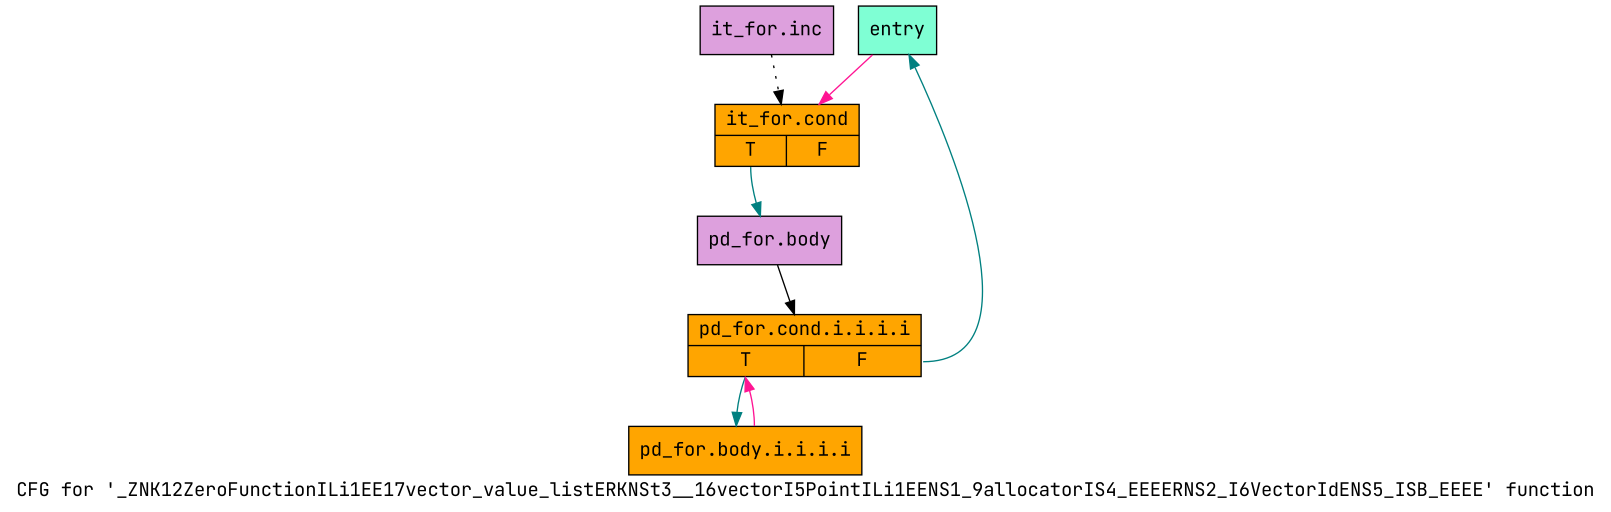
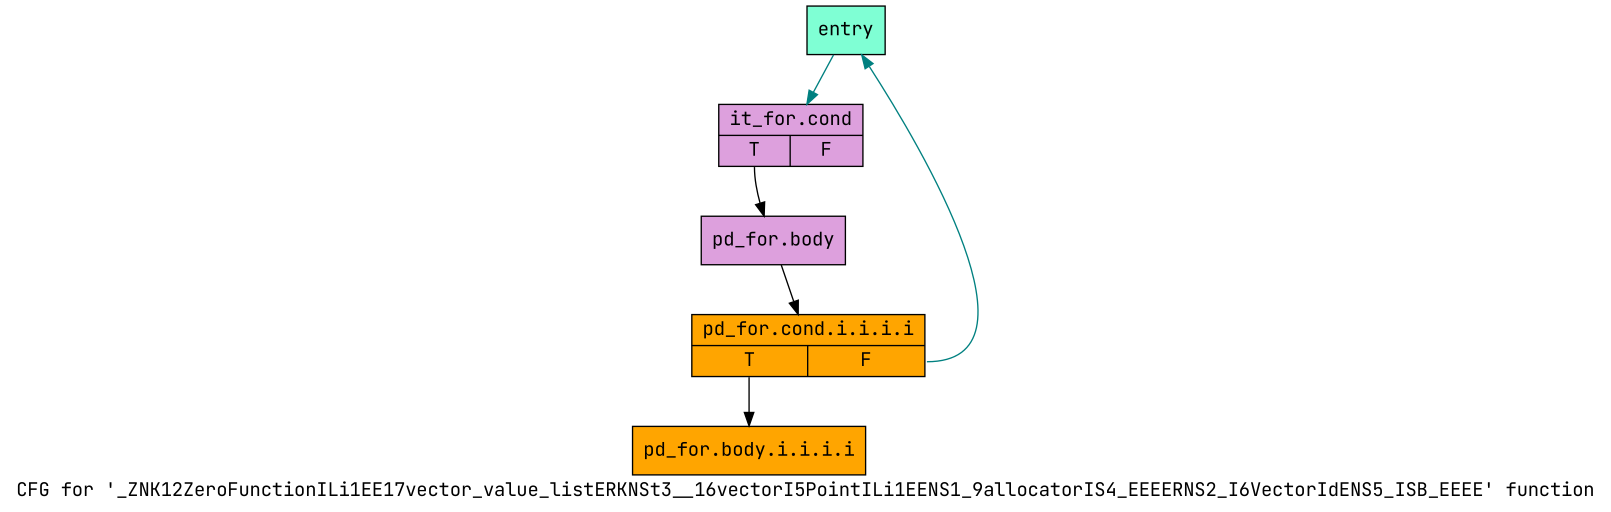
(767, 30) -> none
(851, 75) -> (823, 74)
(787, 135) -> (791, 135)
(752, 185) -> (756, 185)
(740, 395) -> (749, 395)
(753, 408) -> none
